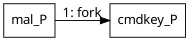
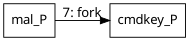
(82, 14) -> (82, 14)
